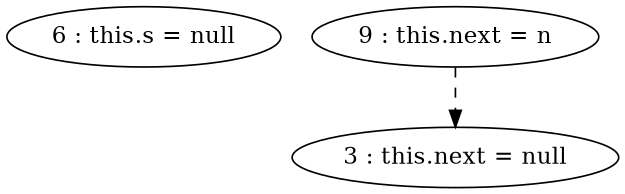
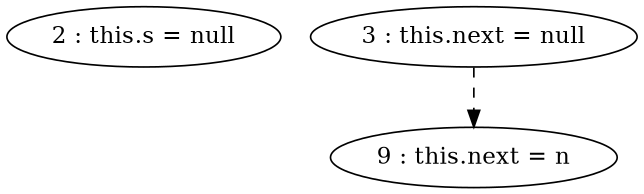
(144, 37) -> (144, 37)
(455, 89) -> (474, 89)
